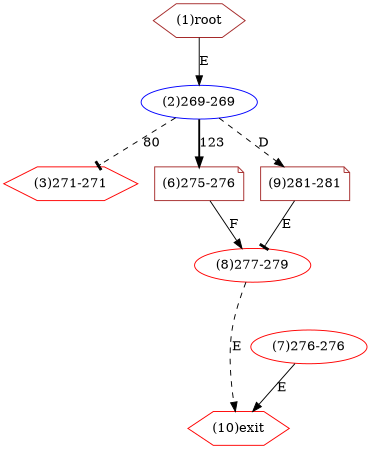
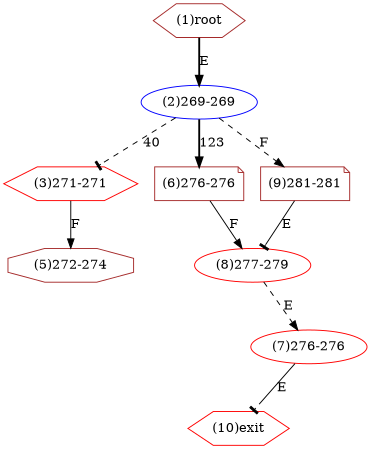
(199, 57) -> (199, 57)
(152, 143) -> (152, 143)
(264, 143) -> (264, 143)
(199, 184) -> (199, 184)
none -> (71, 265)
(231, 341) -> (278, 302)
(277, 384) -> (277, 384)
